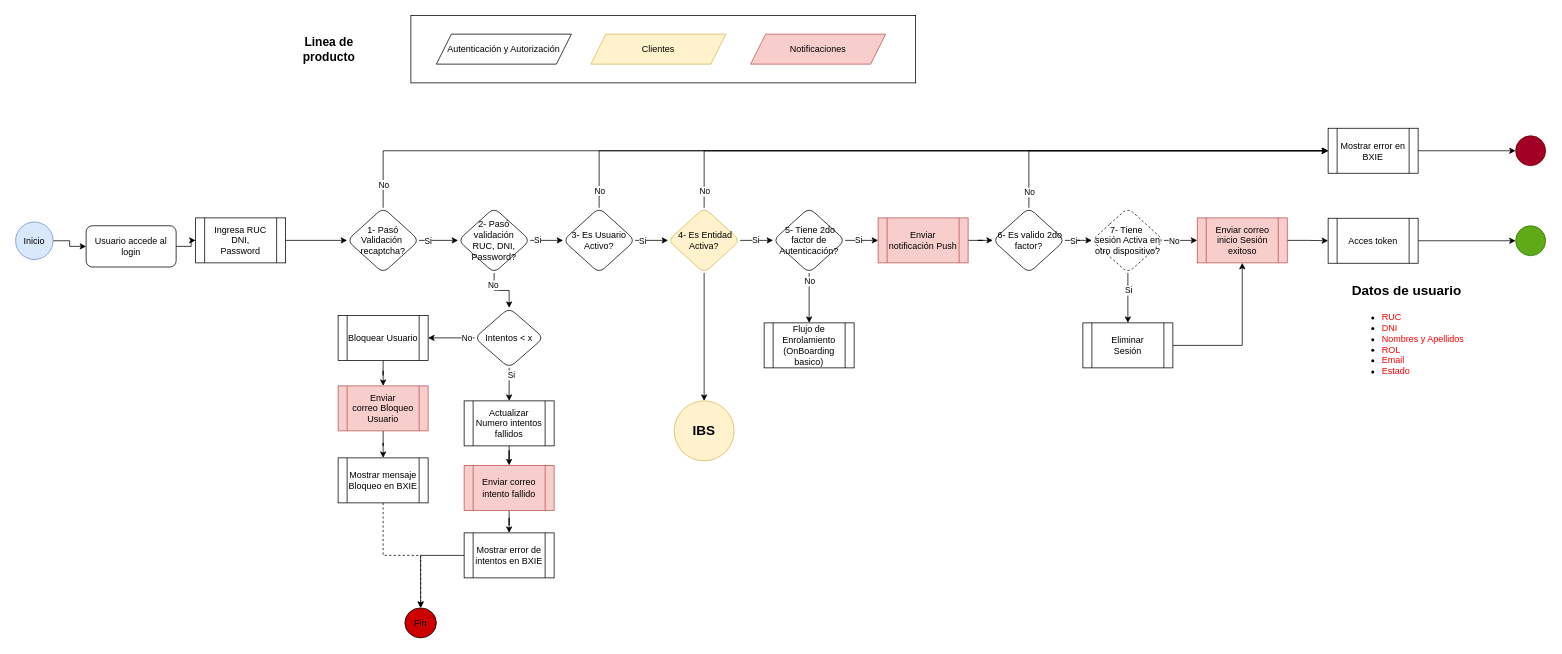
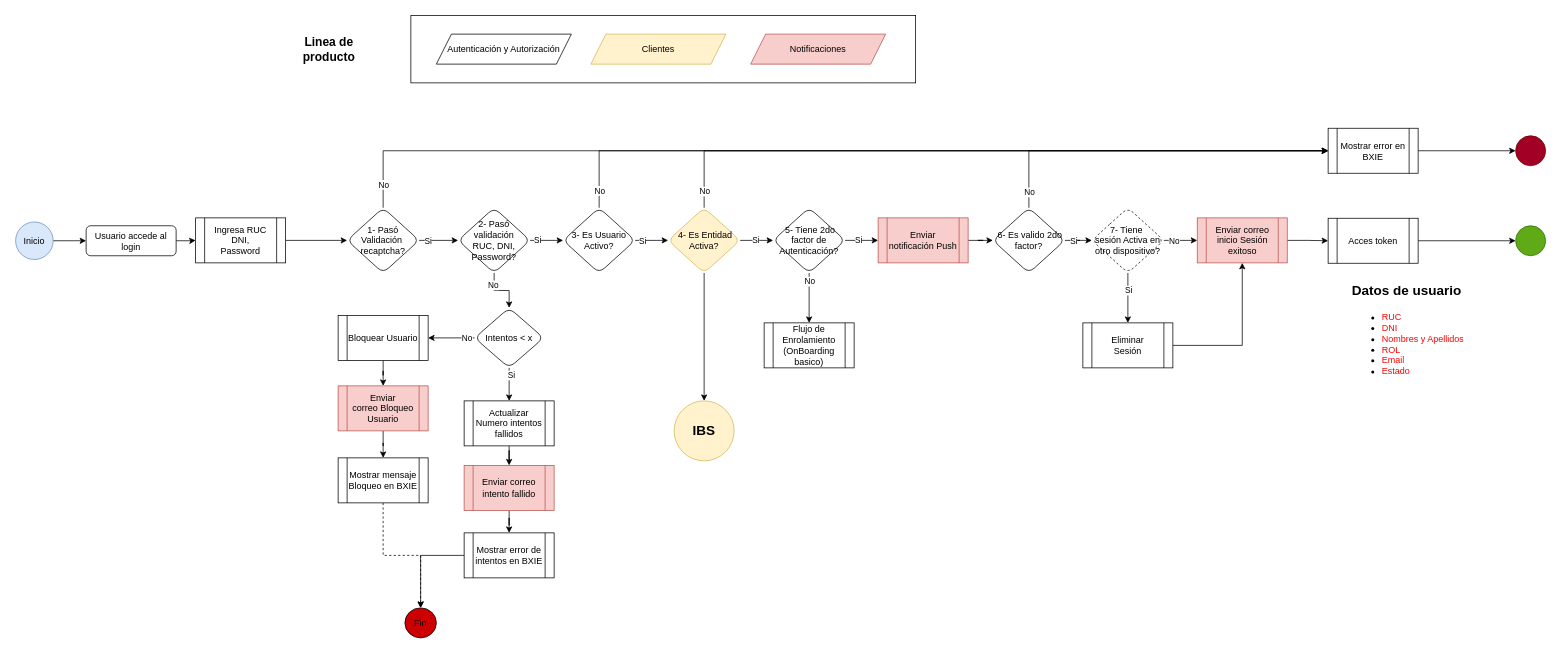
(131, 246) -> (131, 241)
